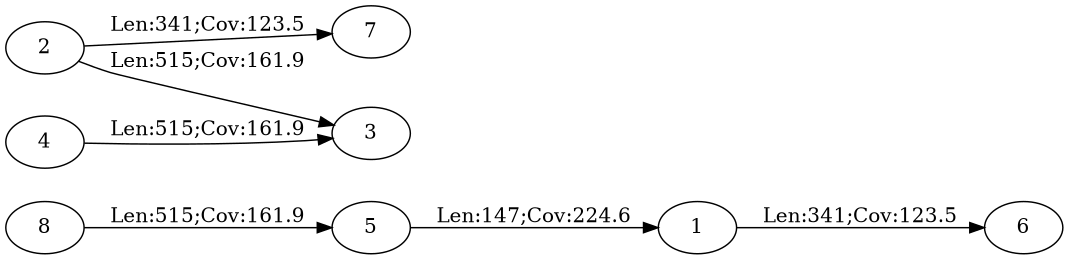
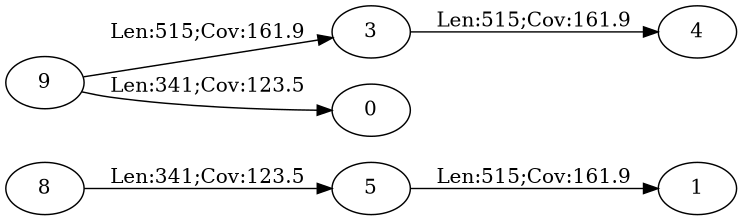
(371, 32) -> (371, 110)
(45, 48) -> (45, 83)
(201, 144) -> (527, 32)
(208, 217) -> (208, 178)
(534, 217) -> (534, 178)
(1024, 228) -> none
